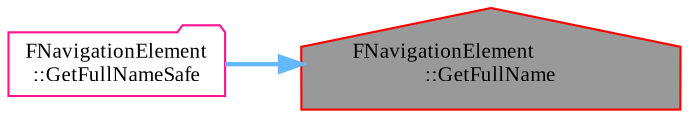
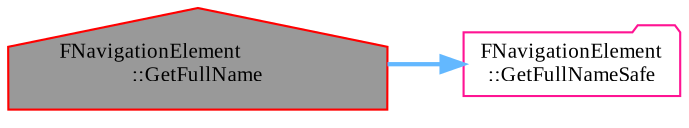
(252, 64) -> (414, 64)
